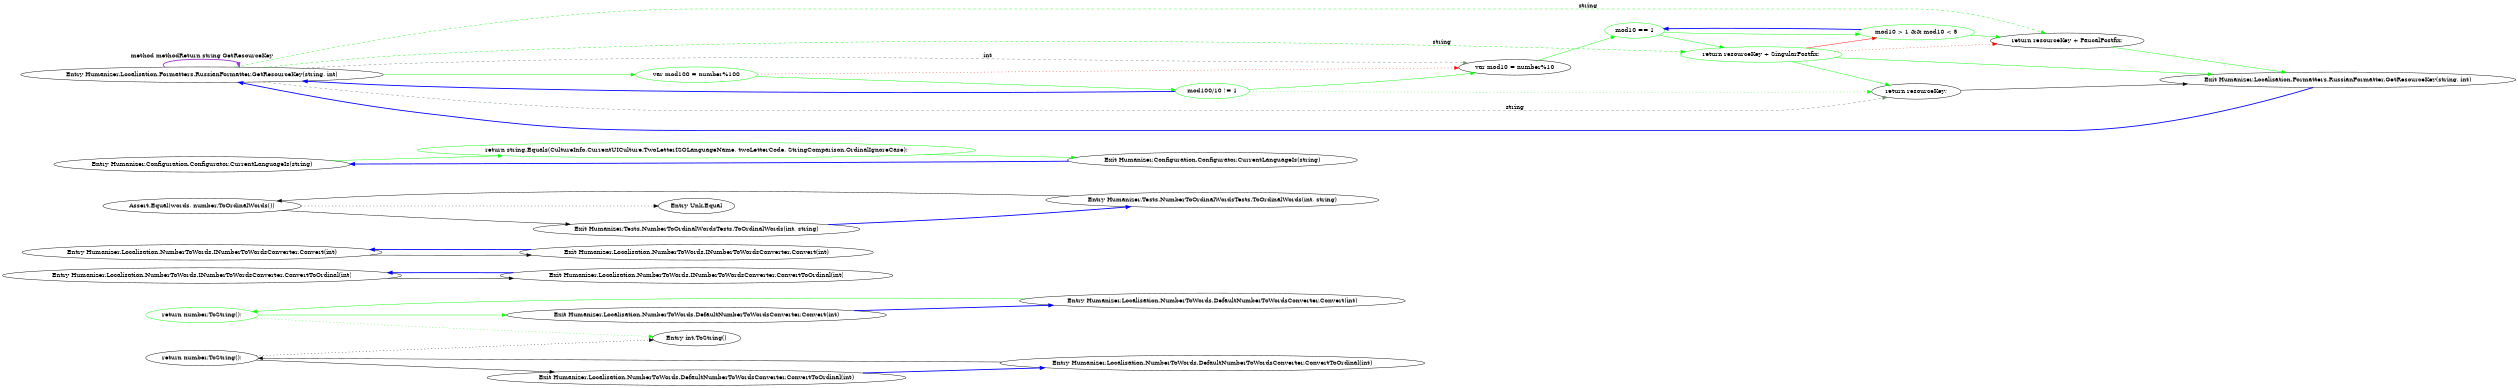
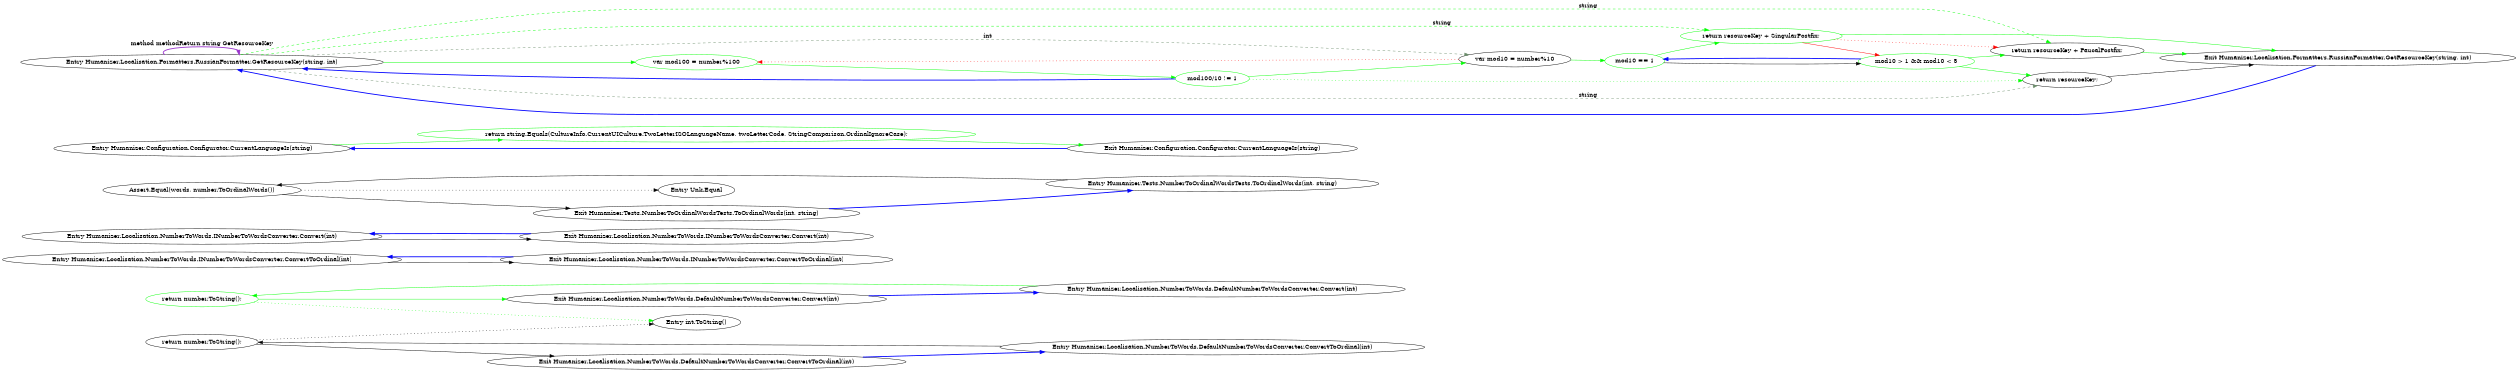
(1760, 34) -> (1760, 64)
(1106, 71) -> (1110, 61)
(1839, 73) -> (1993, 71)
